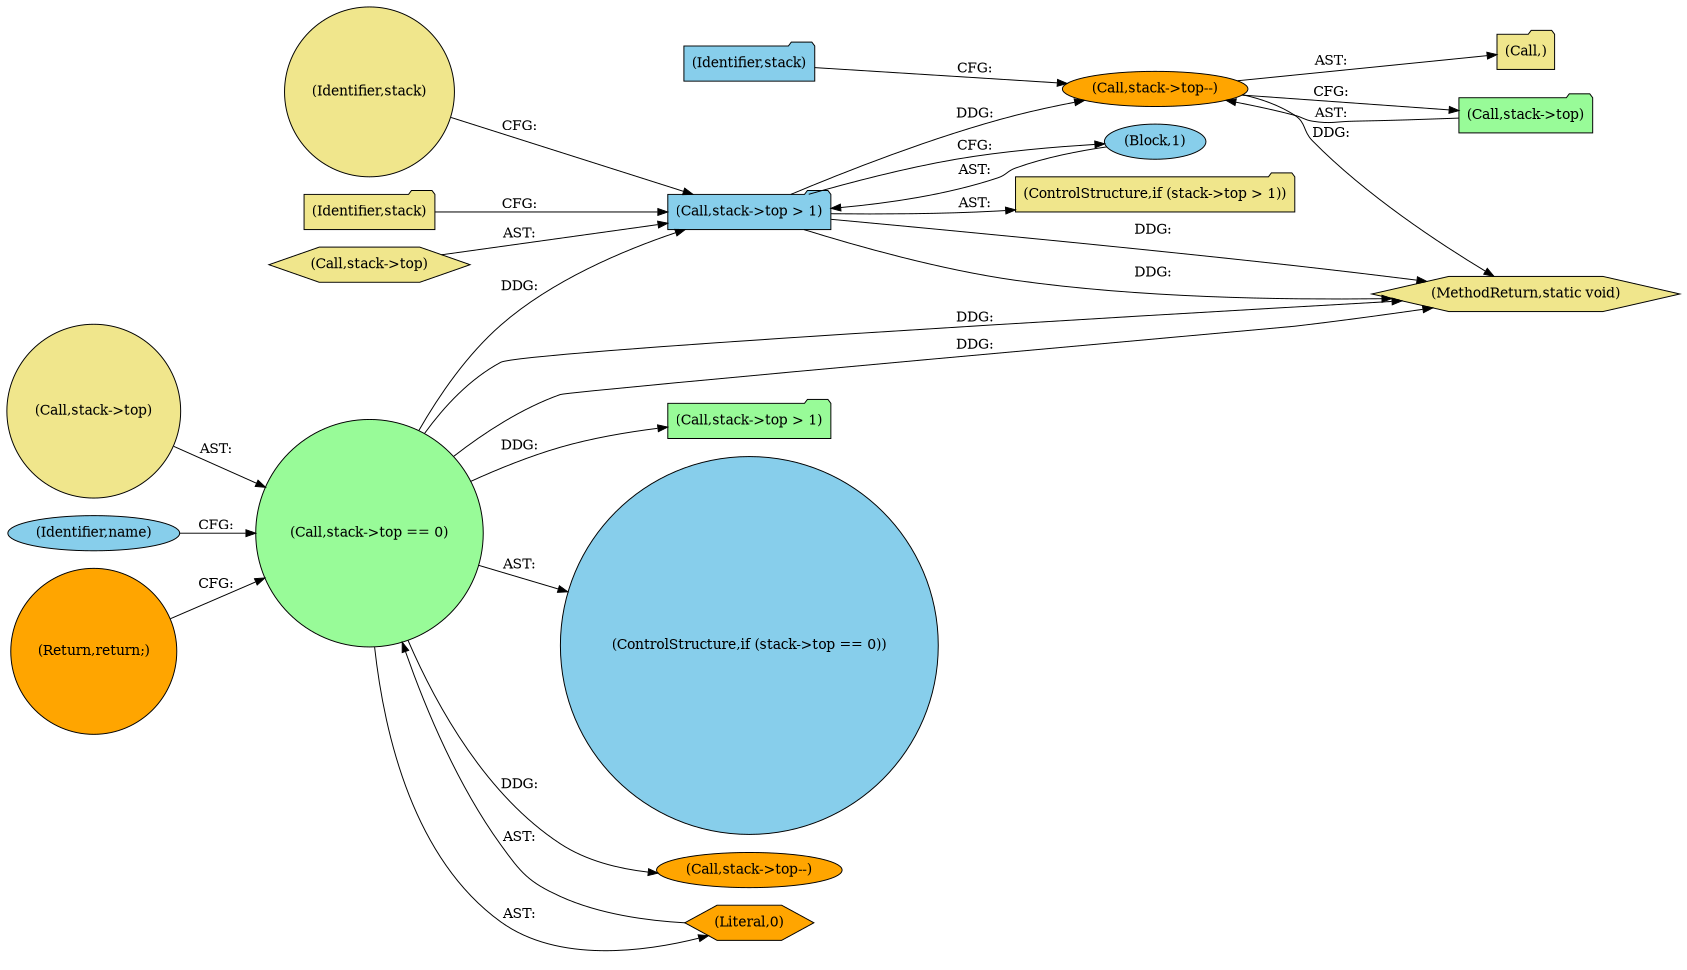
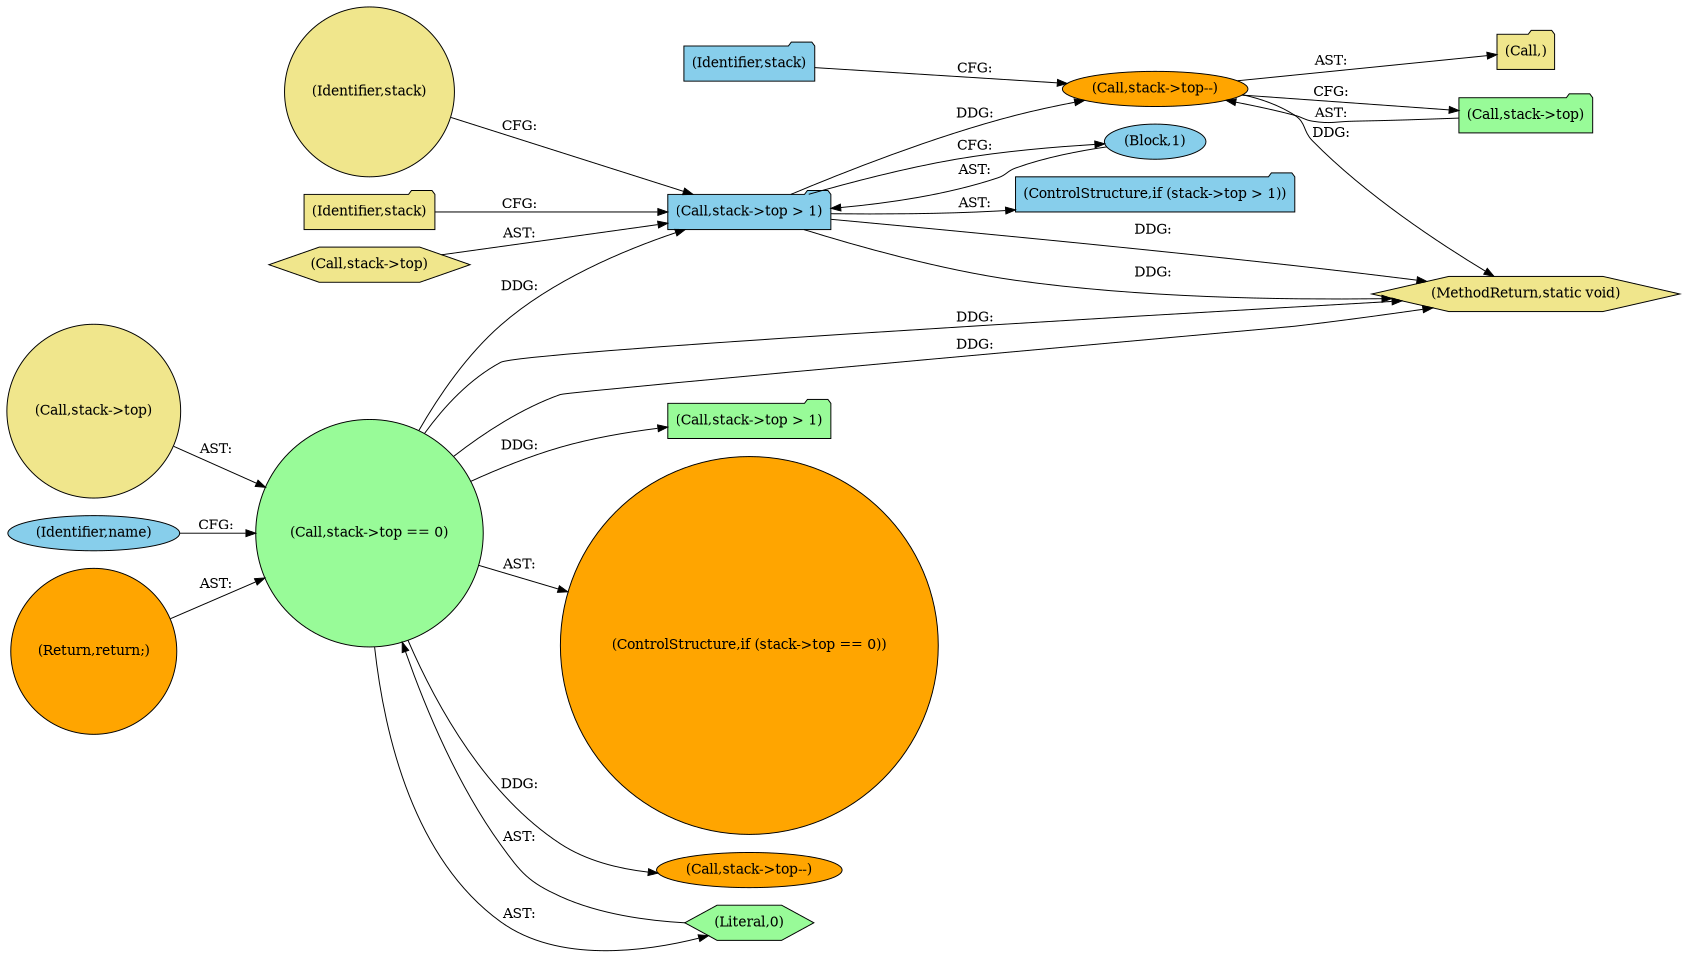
(1155, 194) -> (1155, 194)
(218, 584) -> (218, 584)
(749, 645) -> (749, 645)
(749, 923) -> (749, 923)
